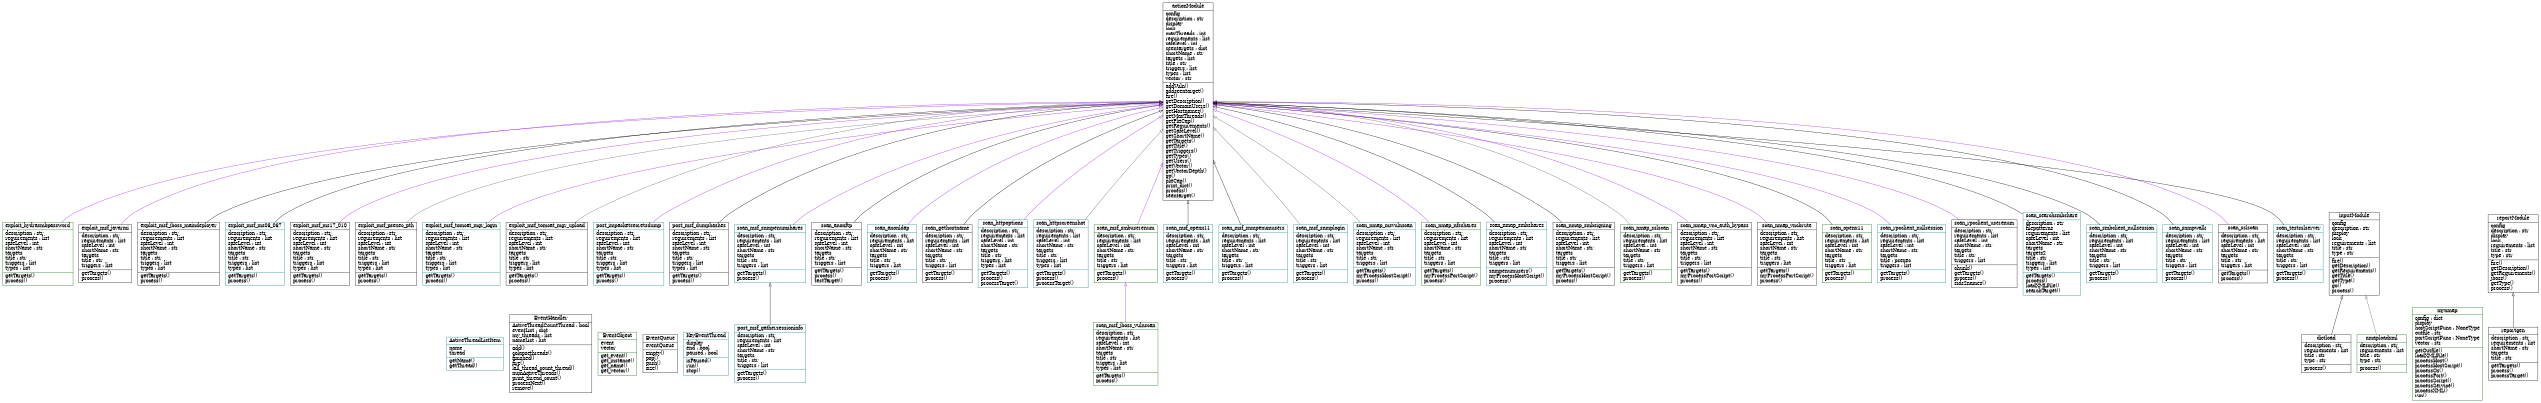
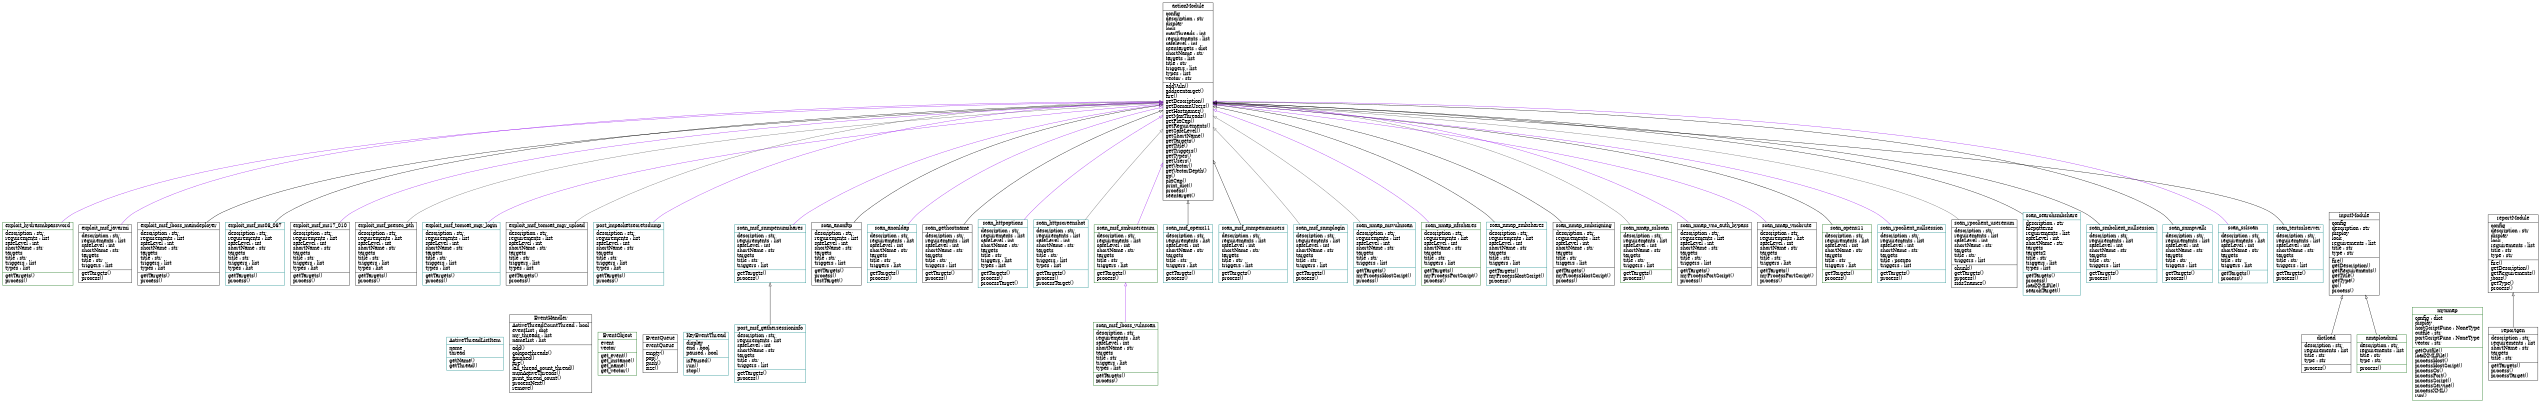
(1593, 136) -> (1593, 136)
(699, 254) -> none
(2243, 254) -> (2243, 254)
(1511, 271) -> (1504, 271)
(2371, 317) -> (2371, 317)
